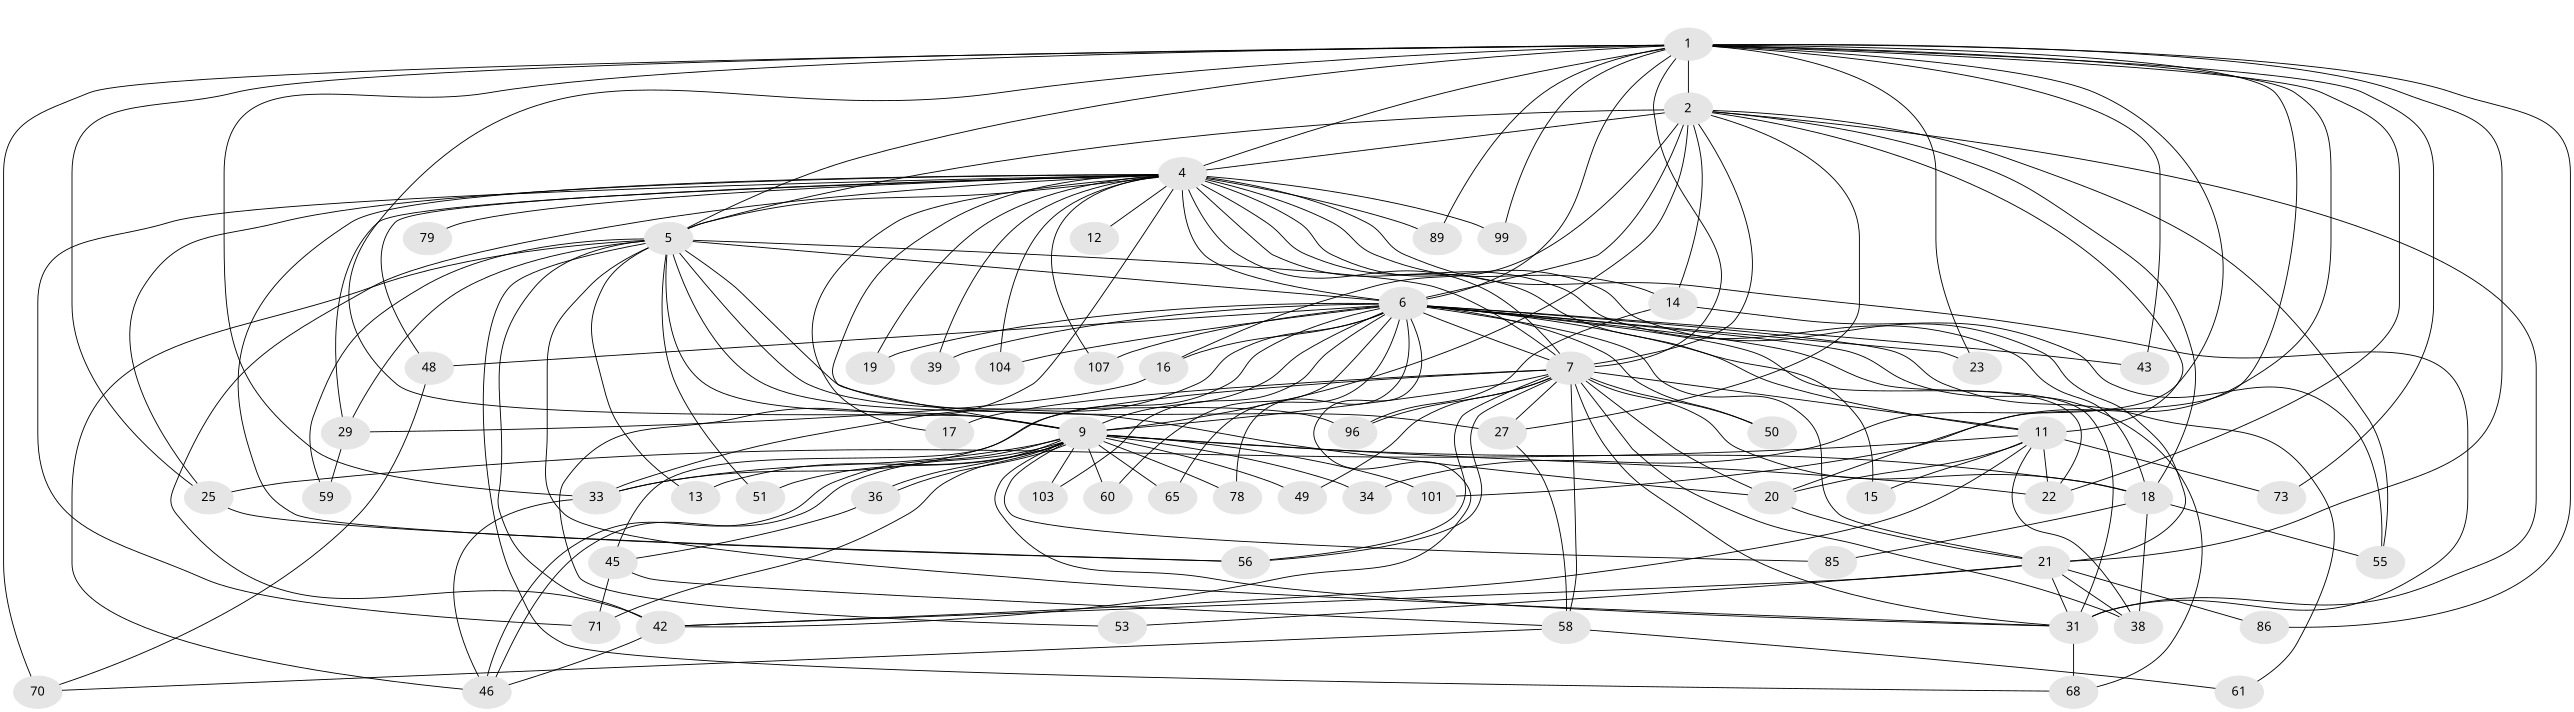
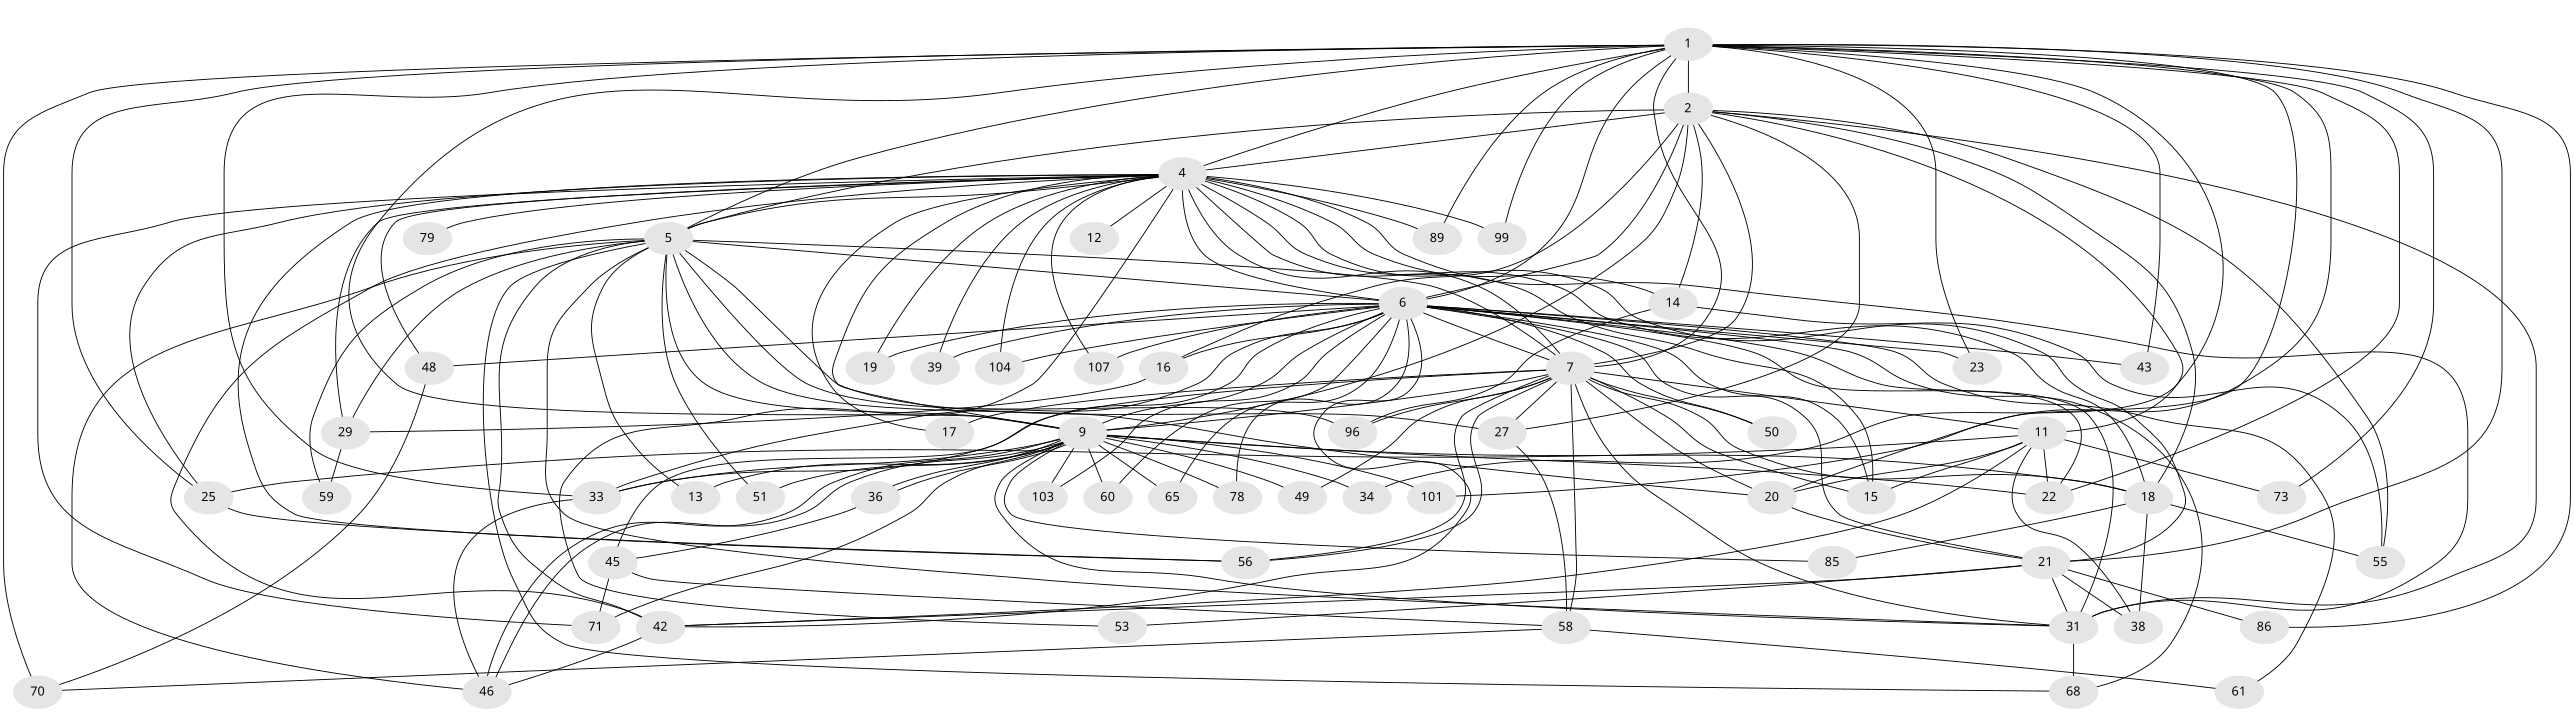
(1738, 367) -> (1673, 355)
(1843, 541) -> (1700, 443)
